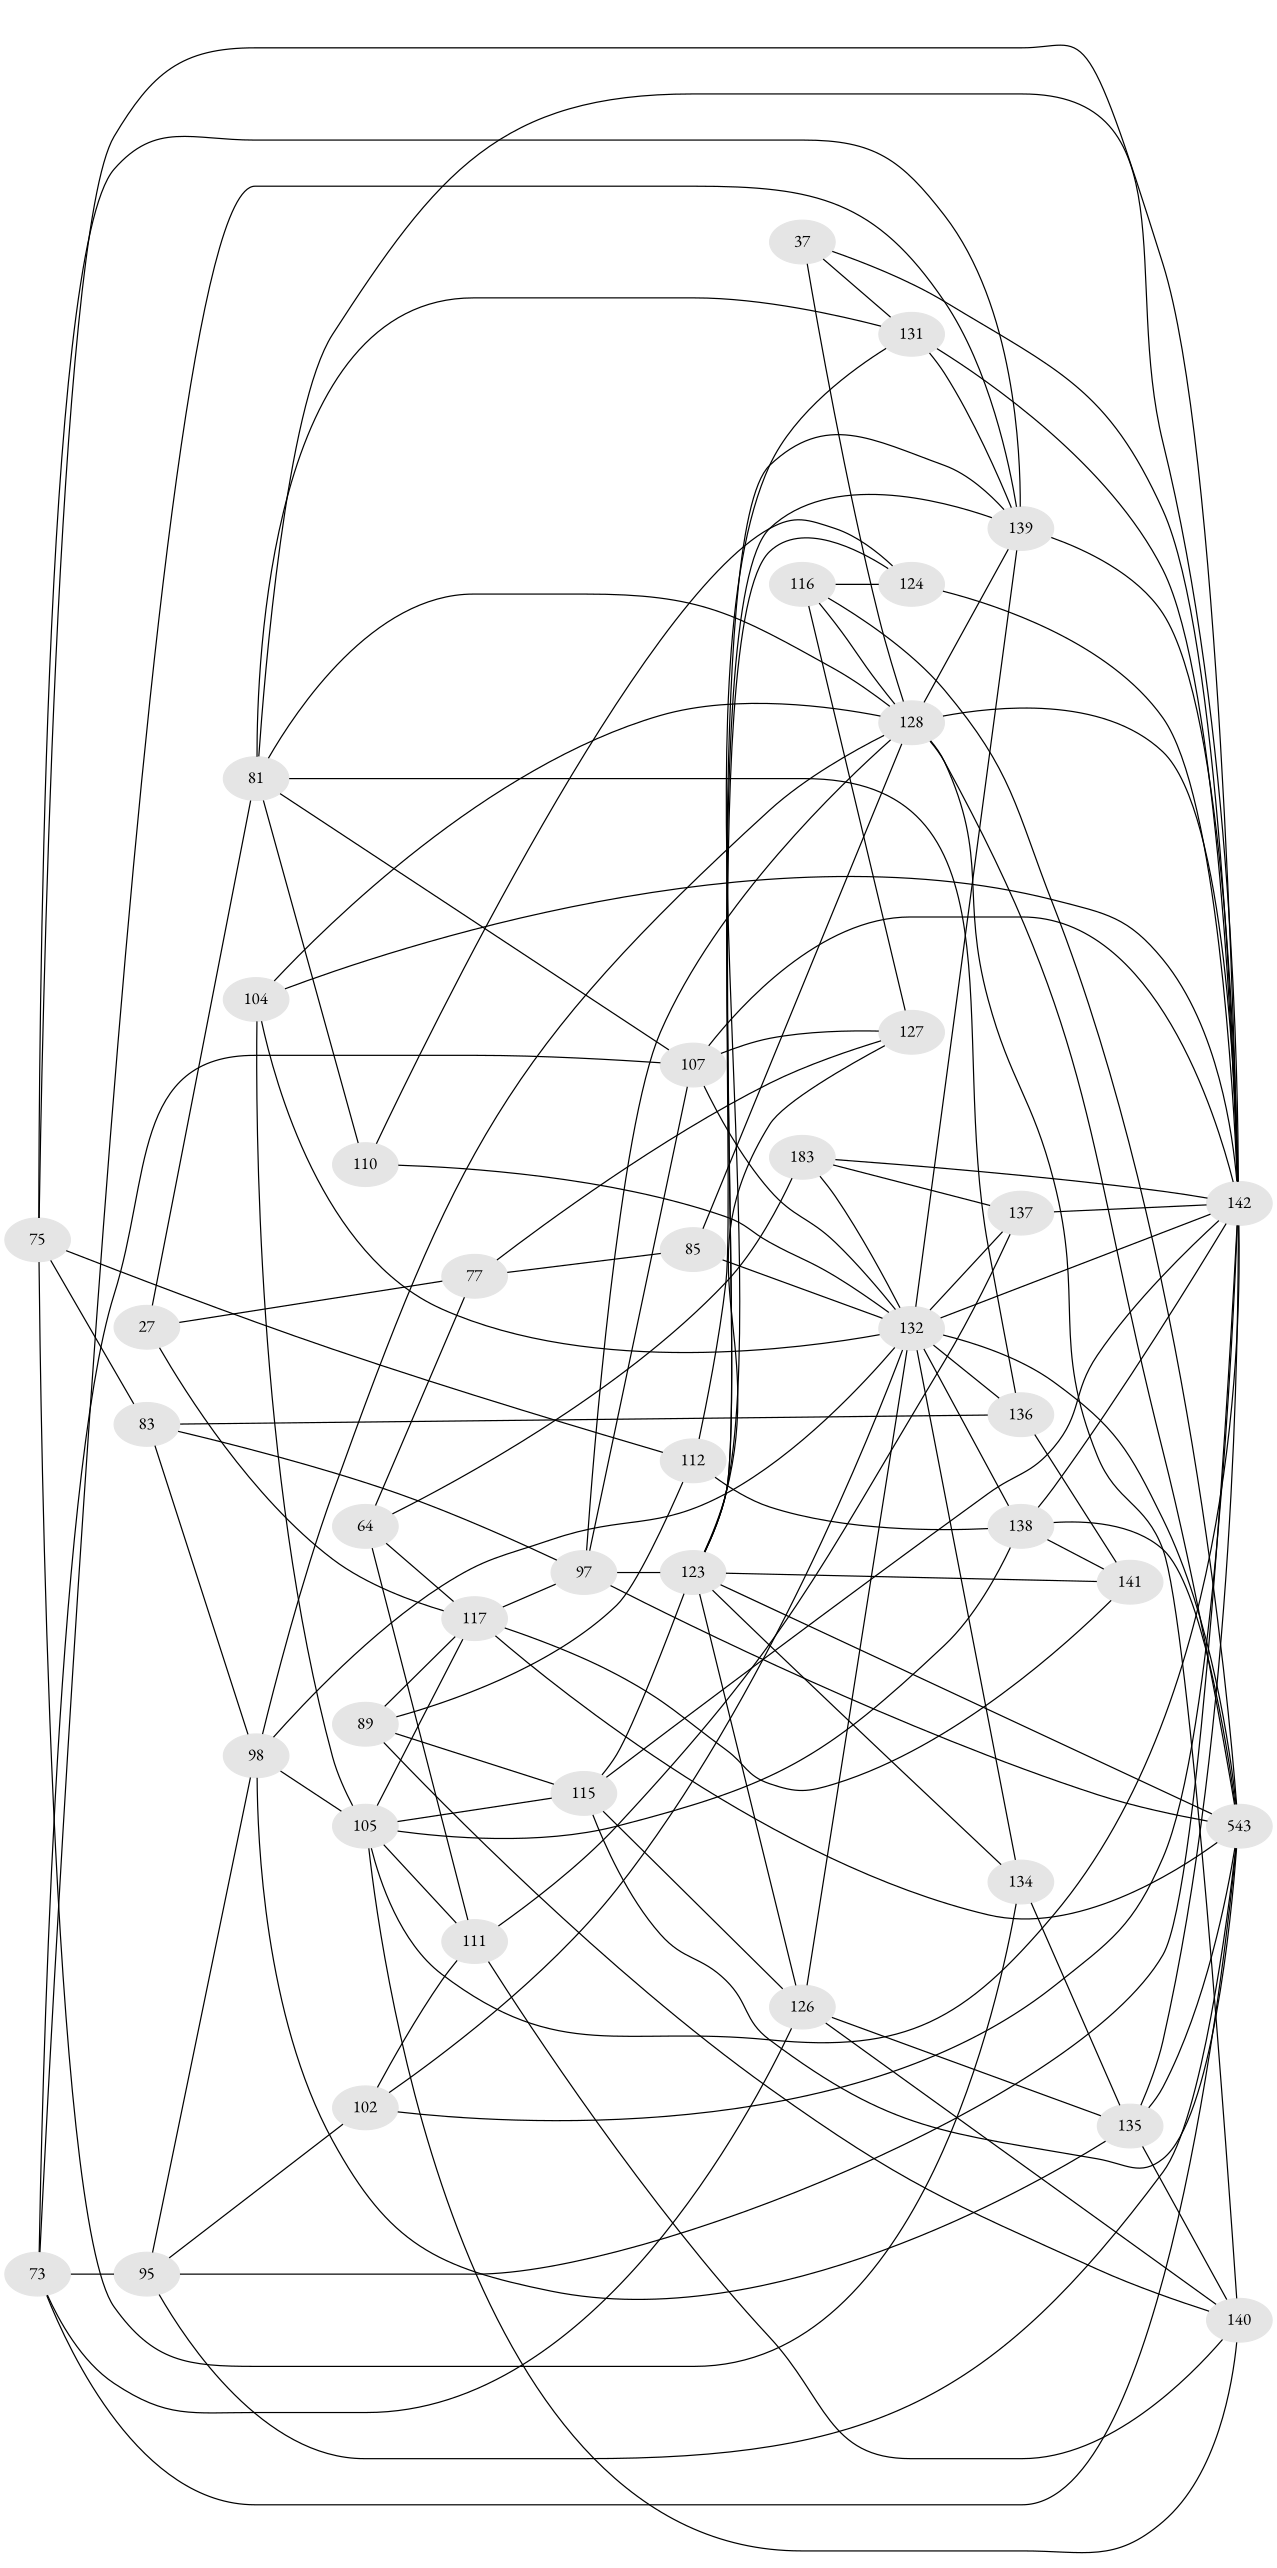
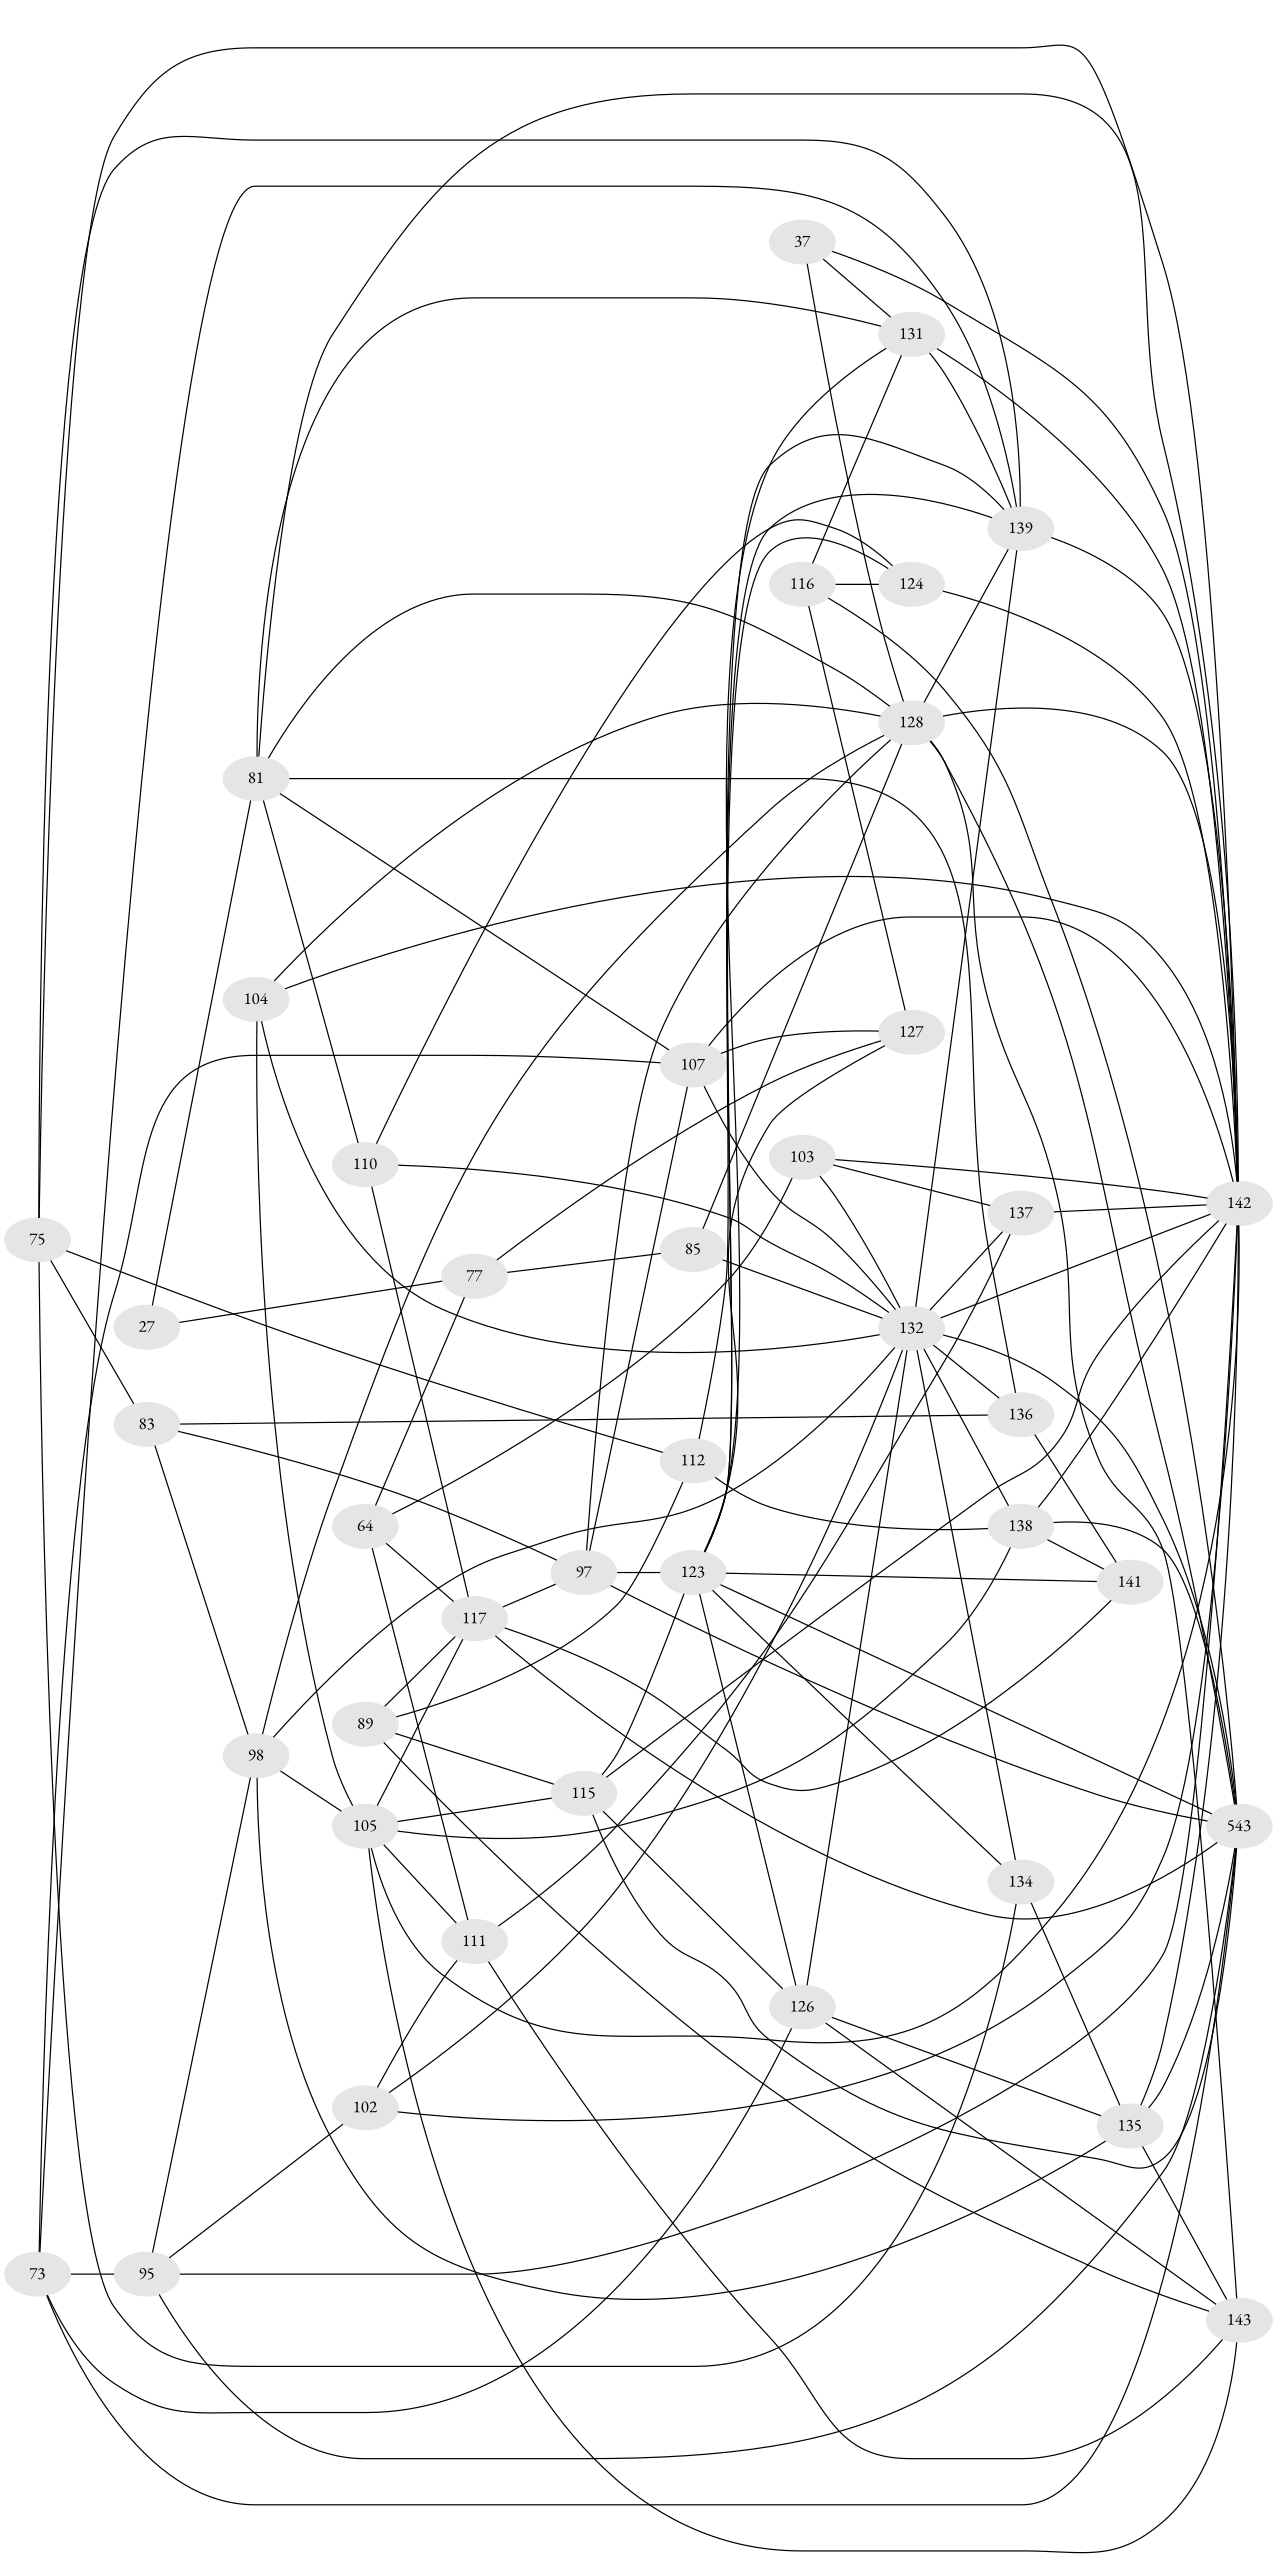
(857, 654) -> (857, 459)
(802, 1157) -> (802, 1157)
(277, 1508) -> (425, 1412)
(1239, 2320) -> (1239, 2320)
